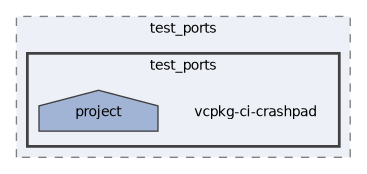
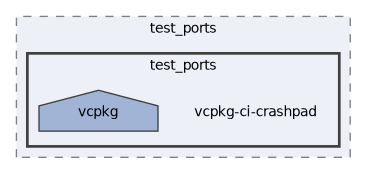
(98, 113) -> (98, 113)
